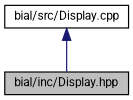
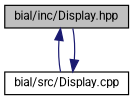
none -> (59, 56)
